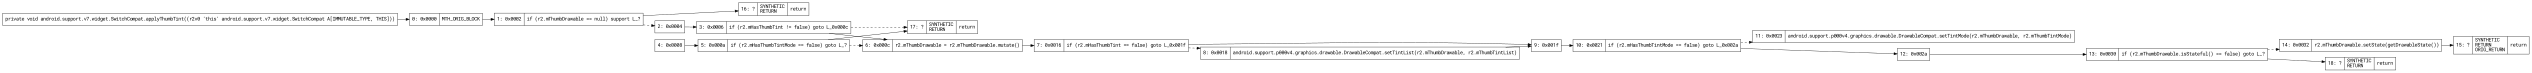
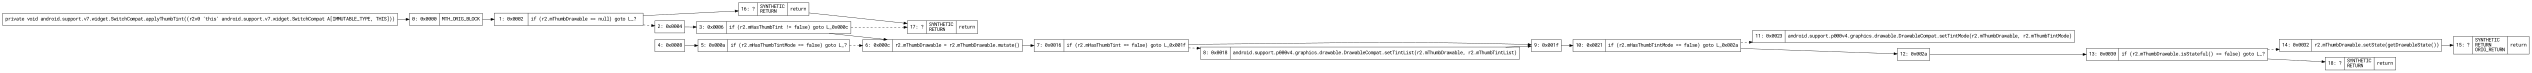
(584, 19) -> (583, 19)
(868, 35) -> (856, 18)
